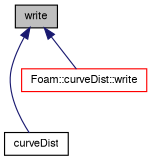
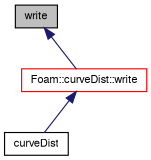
(11, 86) -> (57, 117)
